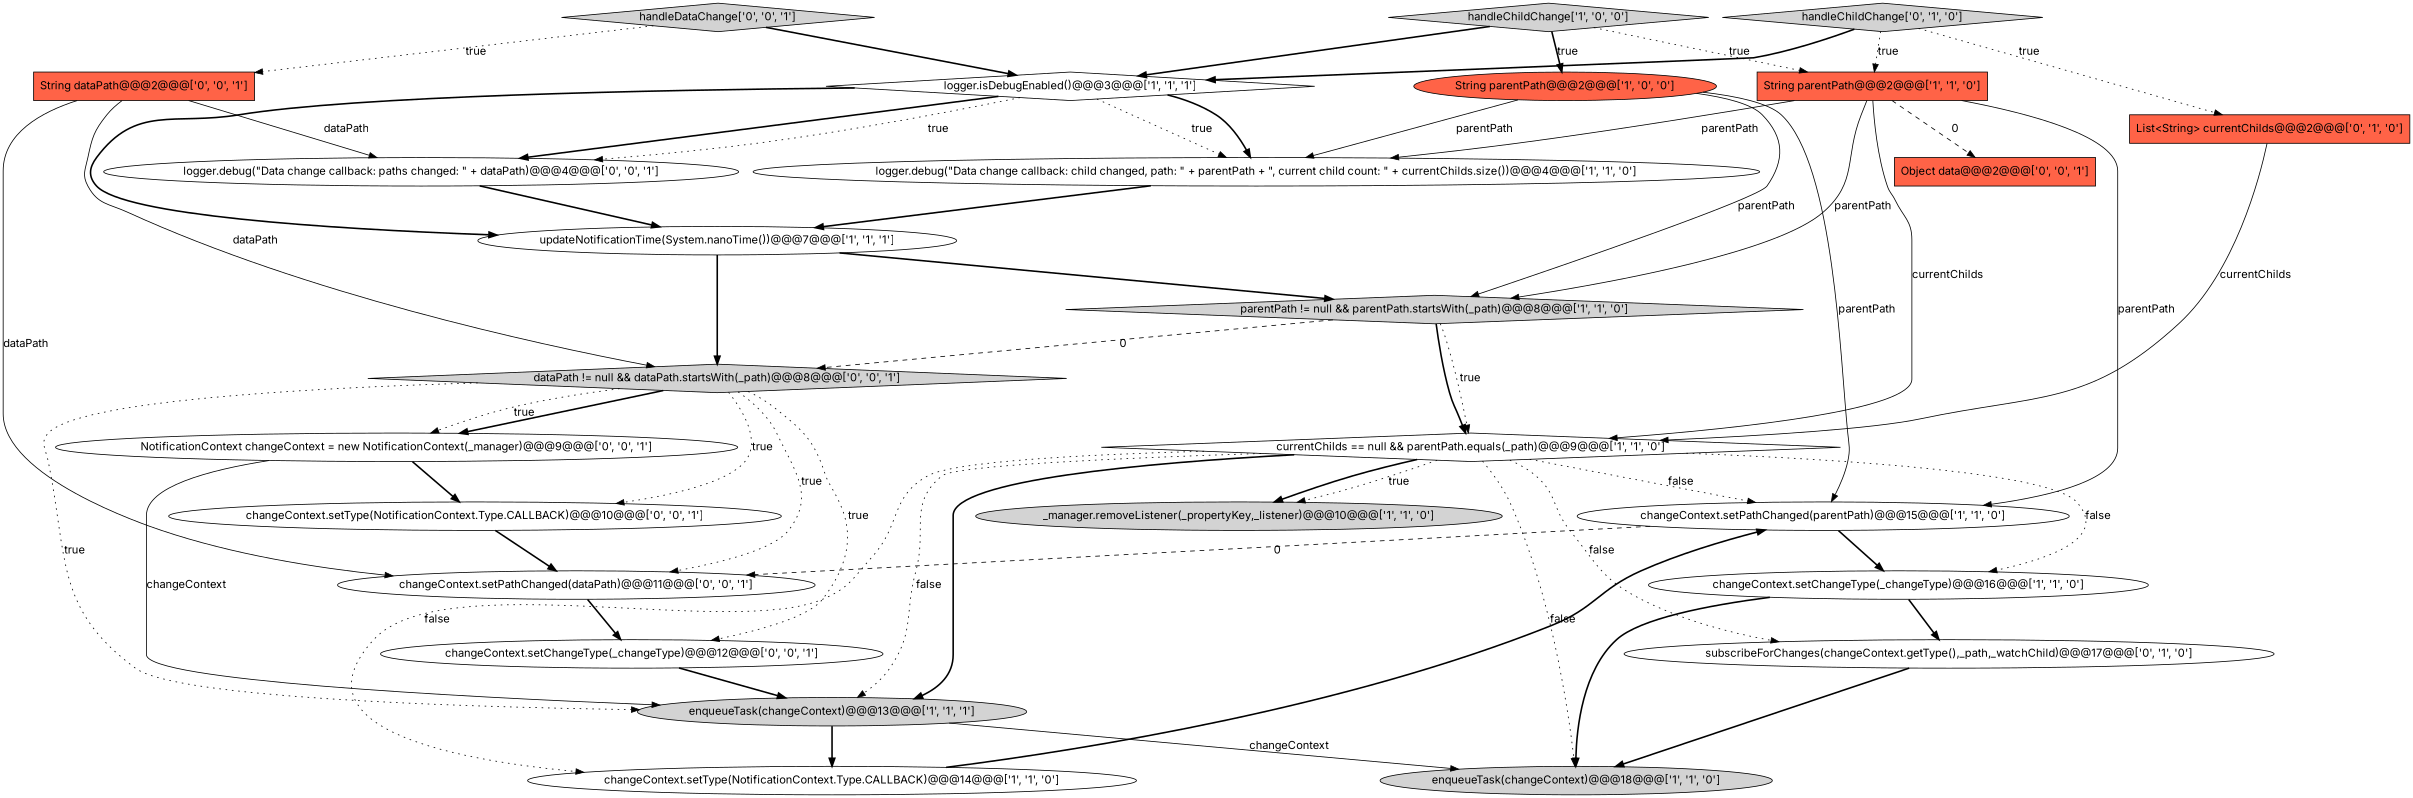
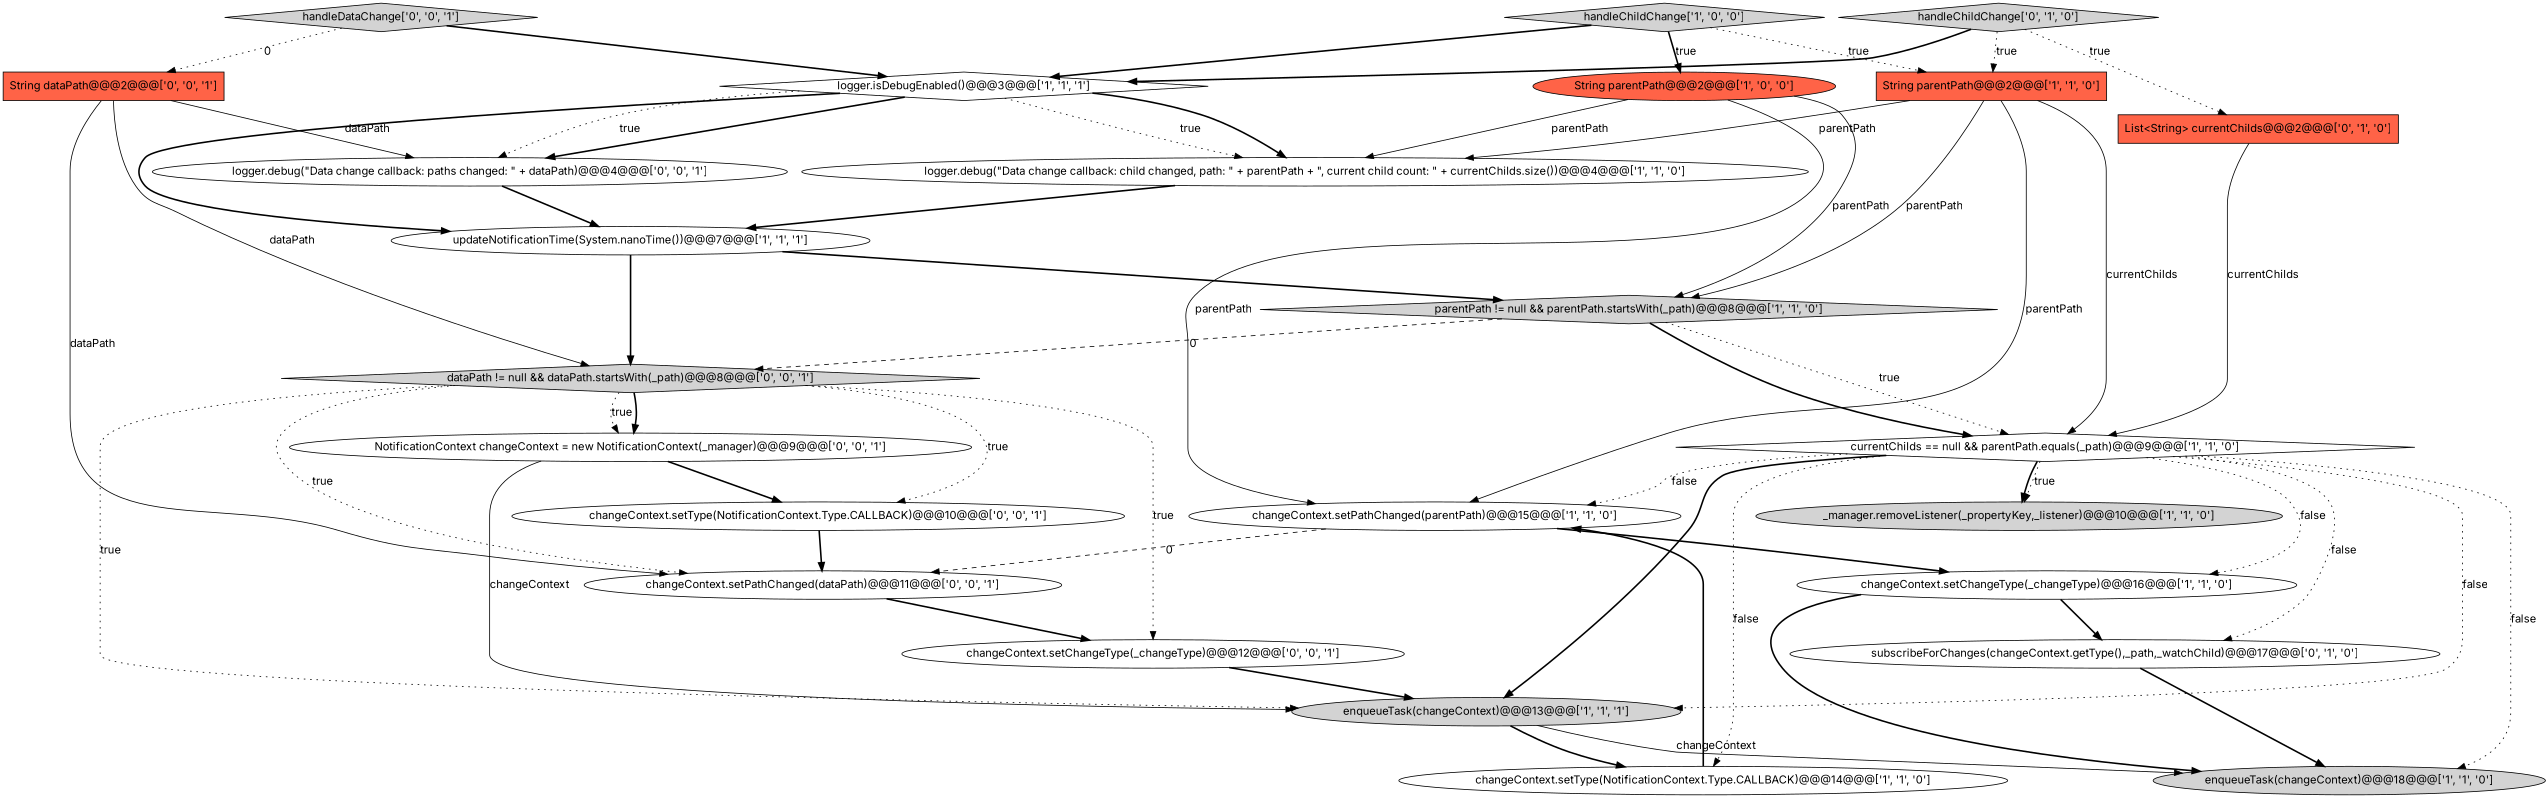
(476, 52) -> (268, 52)
(1995, 172) -> none
